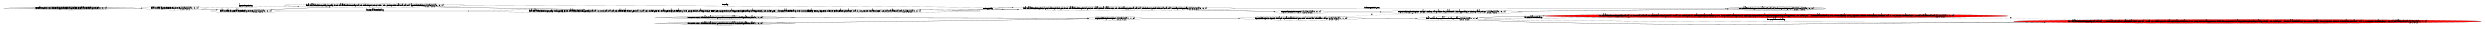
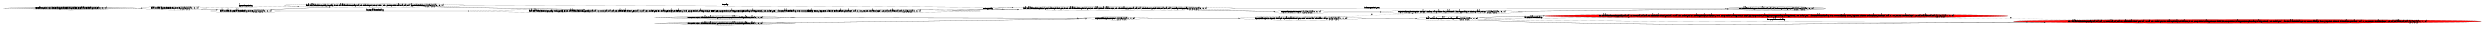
(1115, 18) -> (1115, 18)
